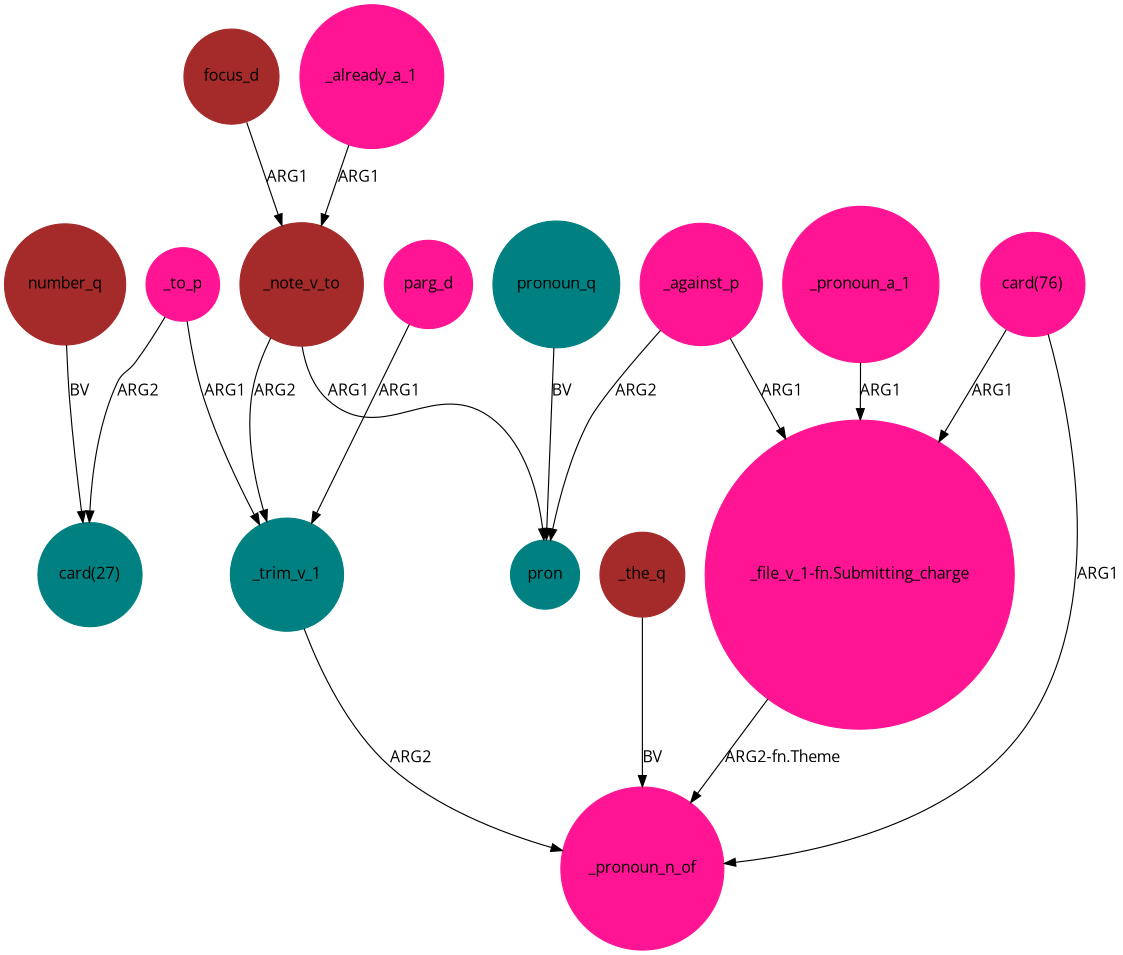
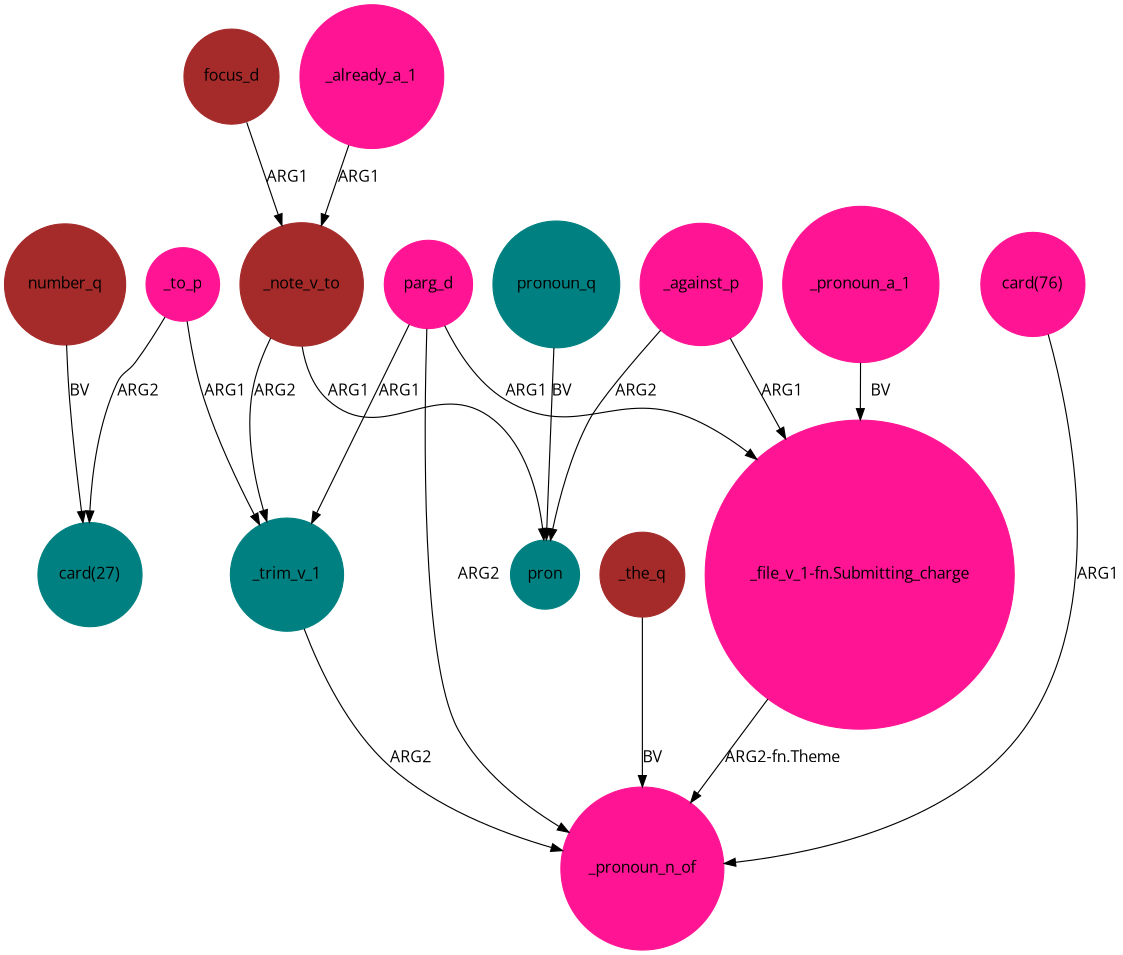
(976, 381) -> (582, 415)
(881, 391) -> (881, 391)
none -> (431, 601)
